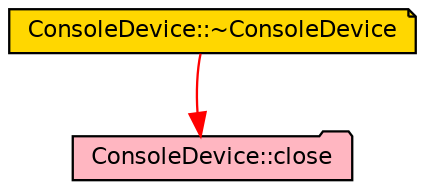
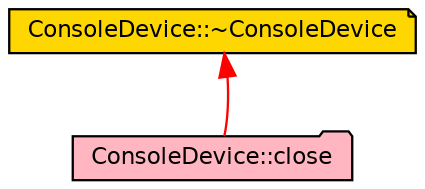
(197, 83) -> (228, 107)
